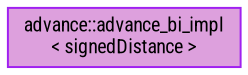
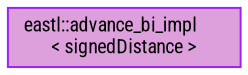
(124, 37) -> (124, 37)
